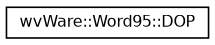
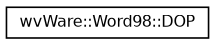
(108, 23) -> (108, 23)
